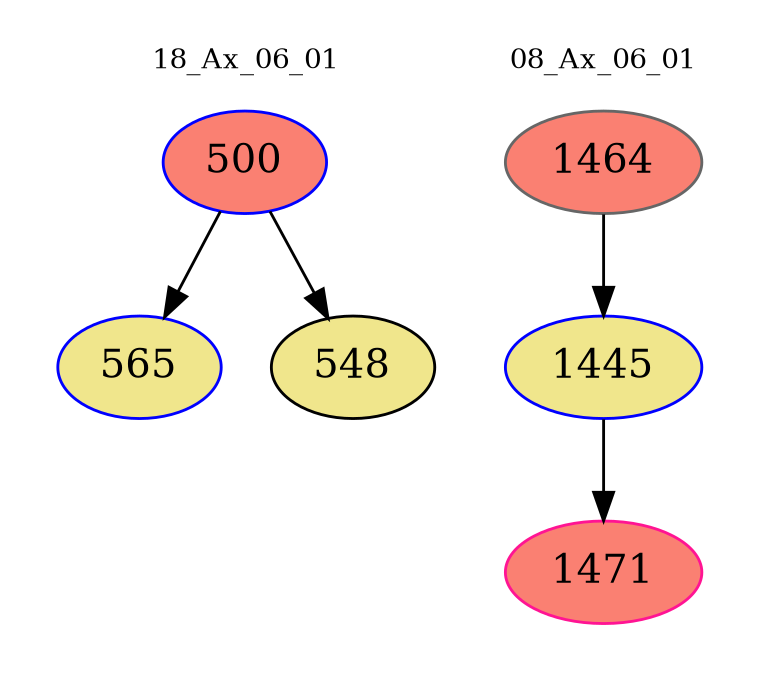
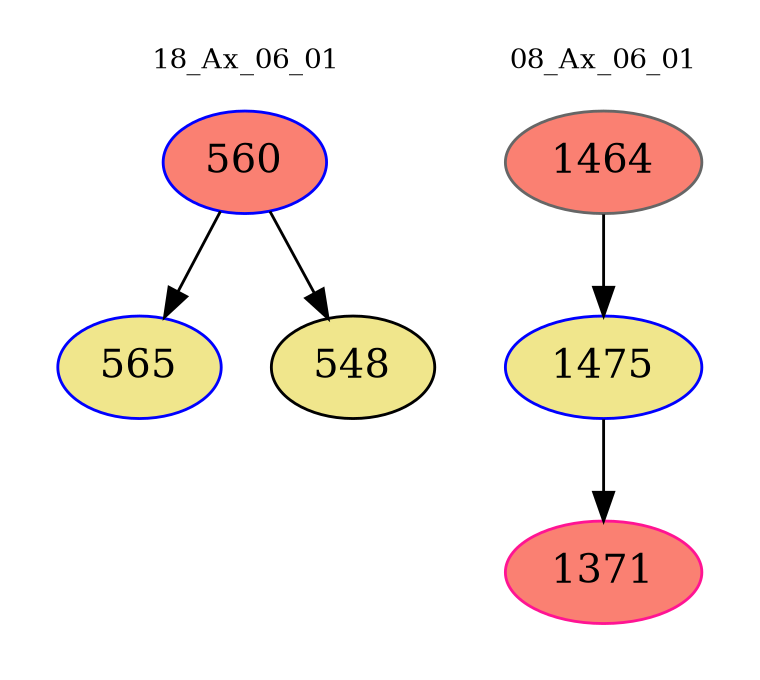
(245, 162) -> (245, 162)
(604, 367) -> (604, 367)
(604, 572) -> (604, 572)
